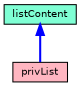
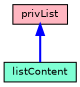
(40, 49) -> (40, 49)
